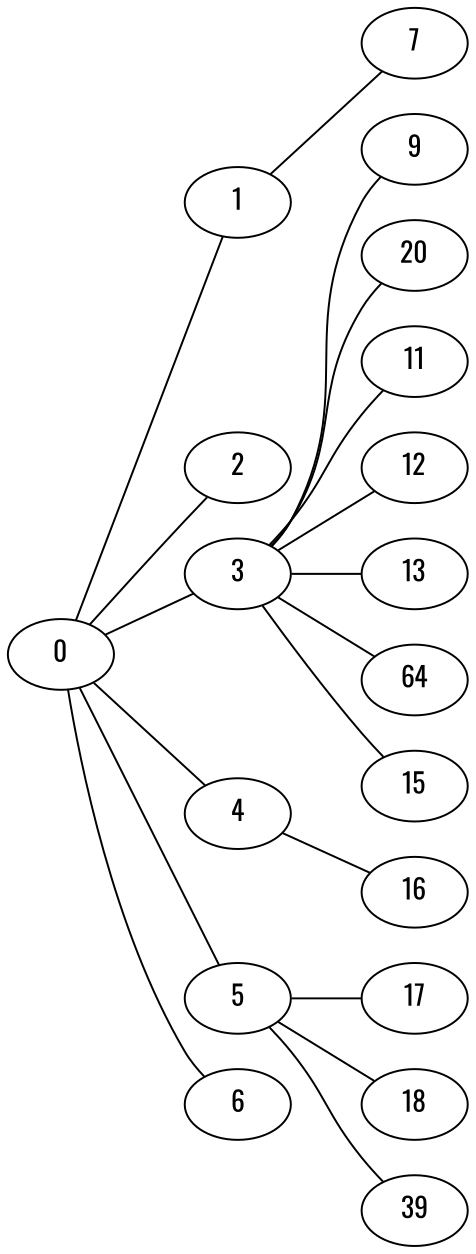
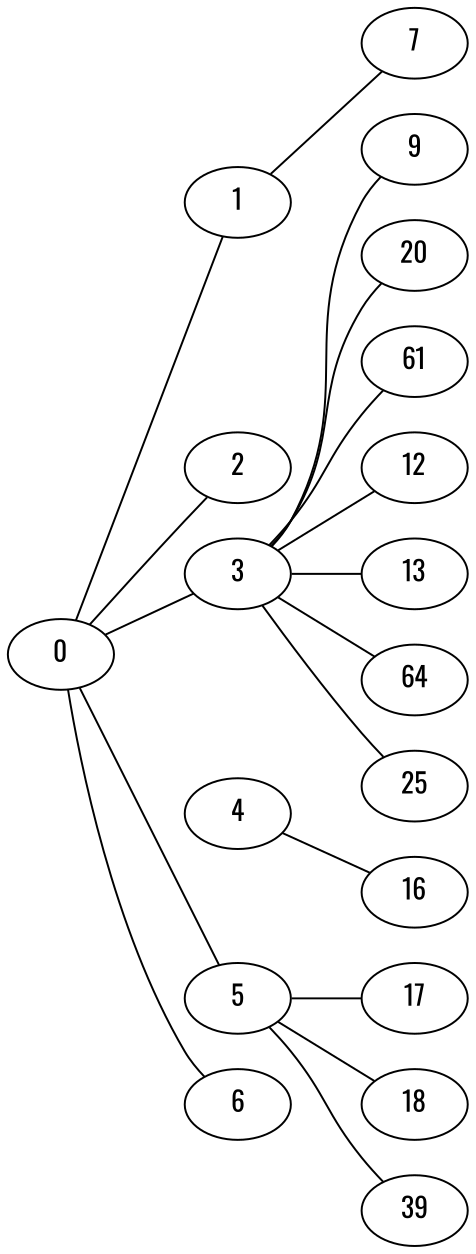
(415, 362) -> (415, 362)
(149, 734) -> none
(415, 786) -> (415, 786)
